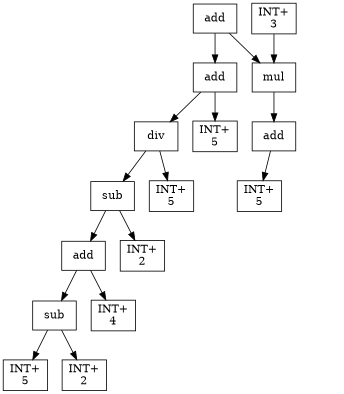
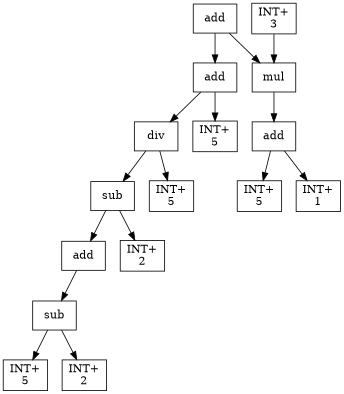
none -> (318, 196)
(113, 316) -> none
